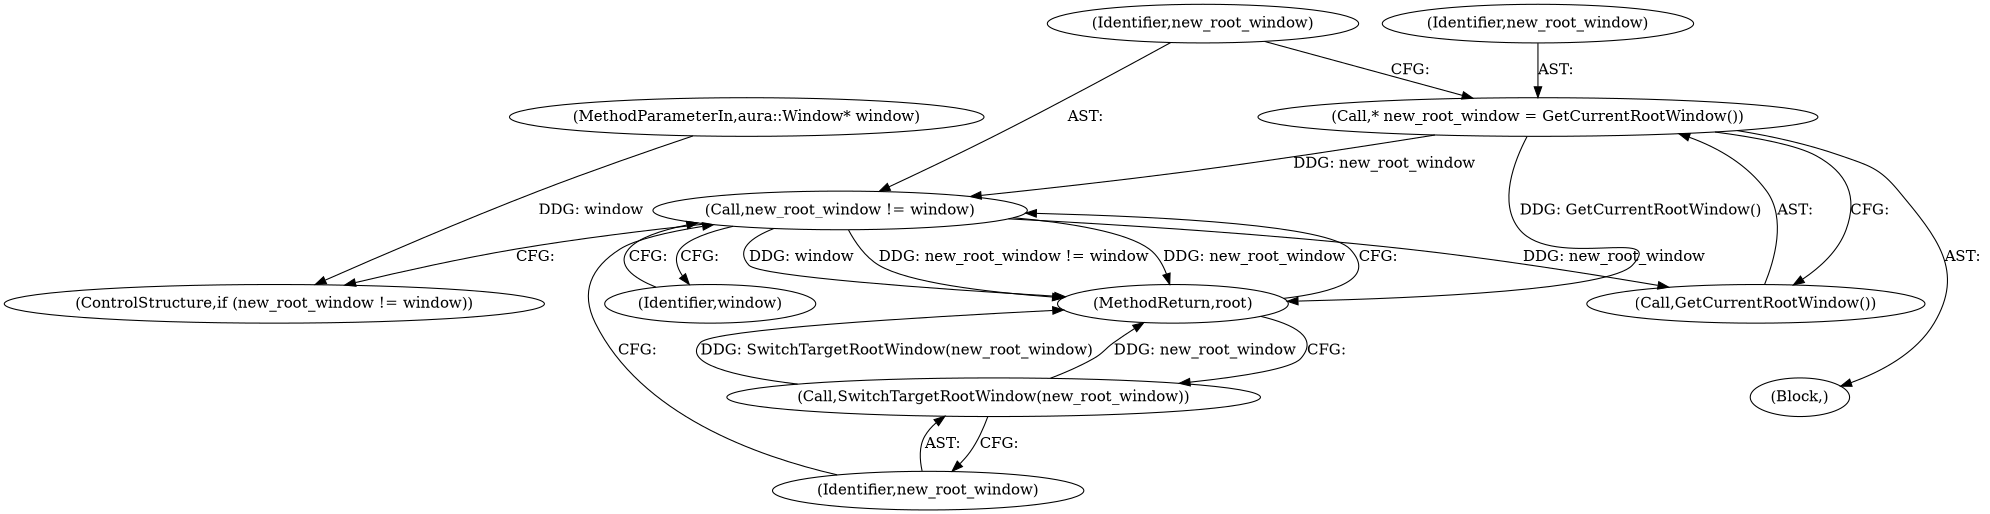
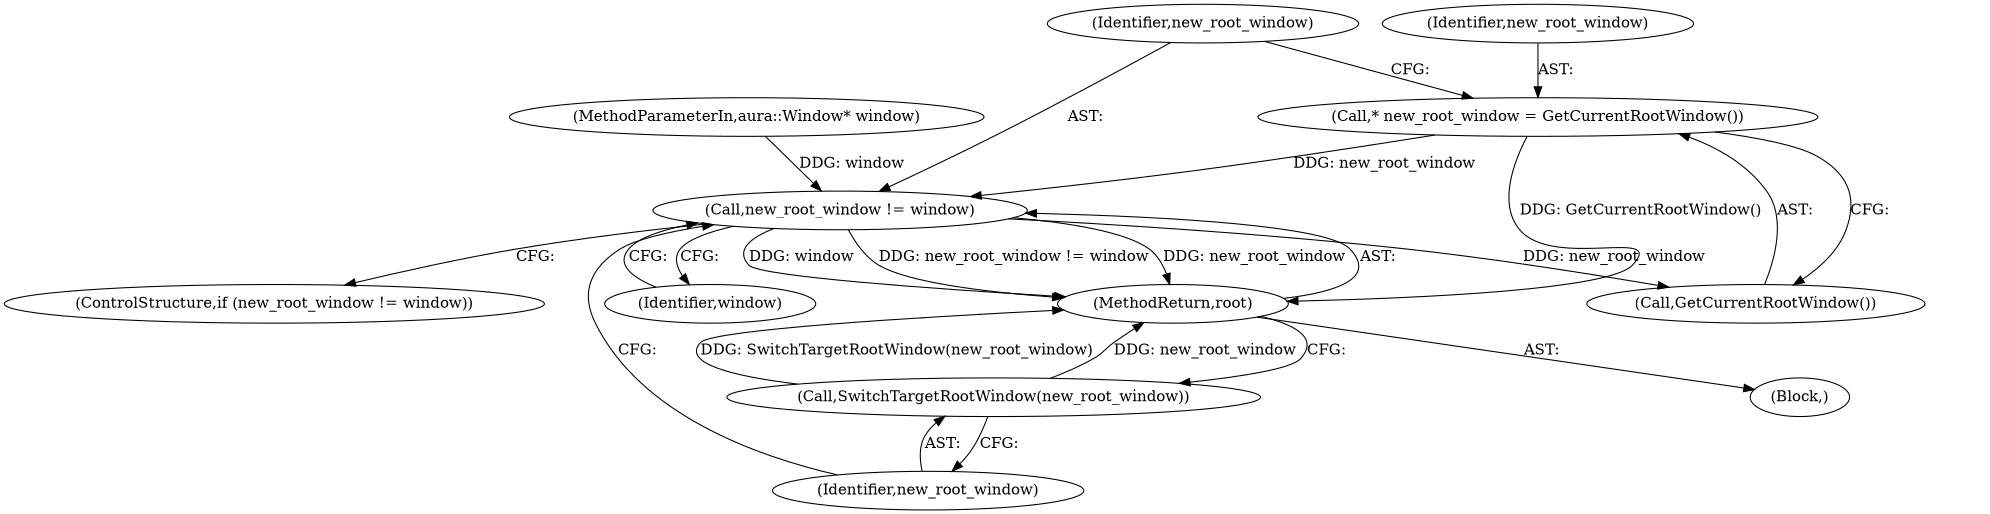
(507, 203) -> (789, 160)
(1923, 221) -> (1500, 353)
(1381, 257) -> (1381, 257)
